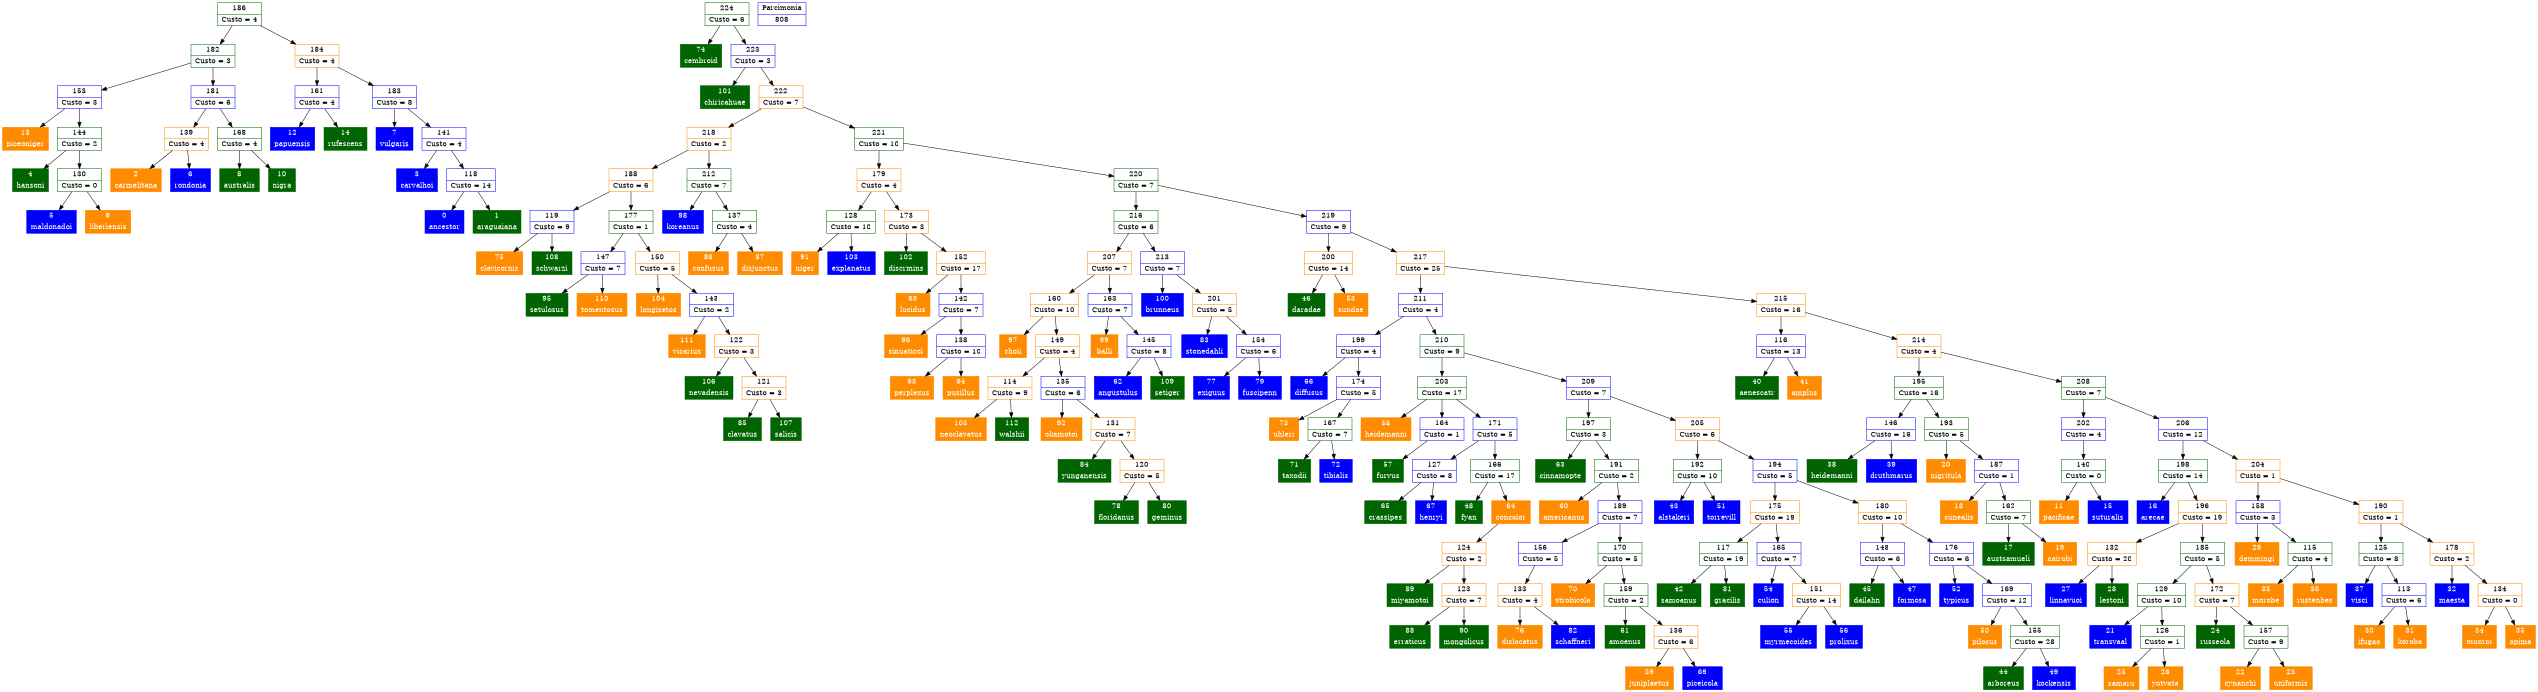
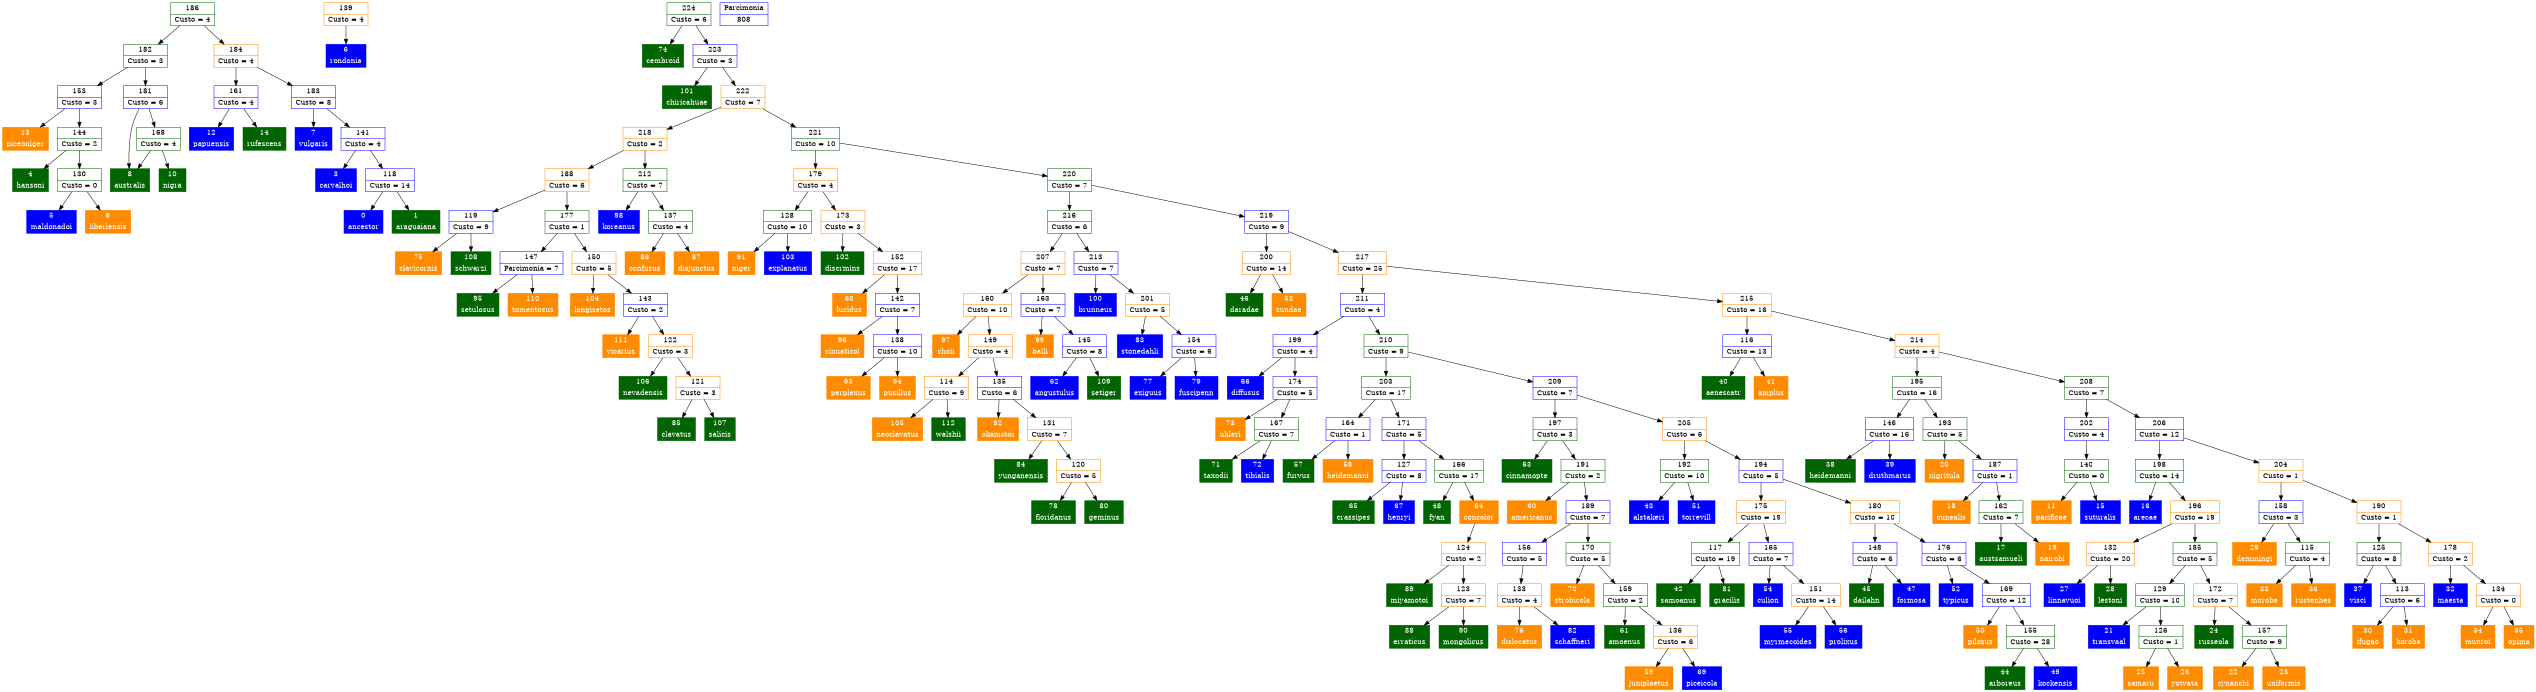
(201, 116) -> (130, 135)
(136, 180) -> none
(603, 269) -> (532, 269)
(1416, 407) -> (1348, 447)
